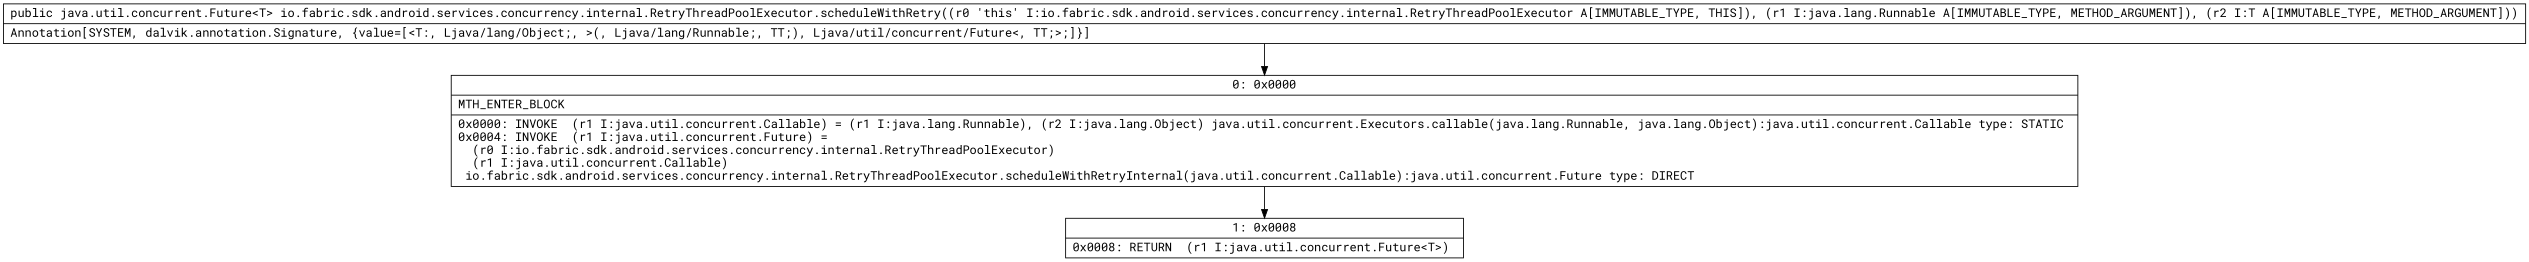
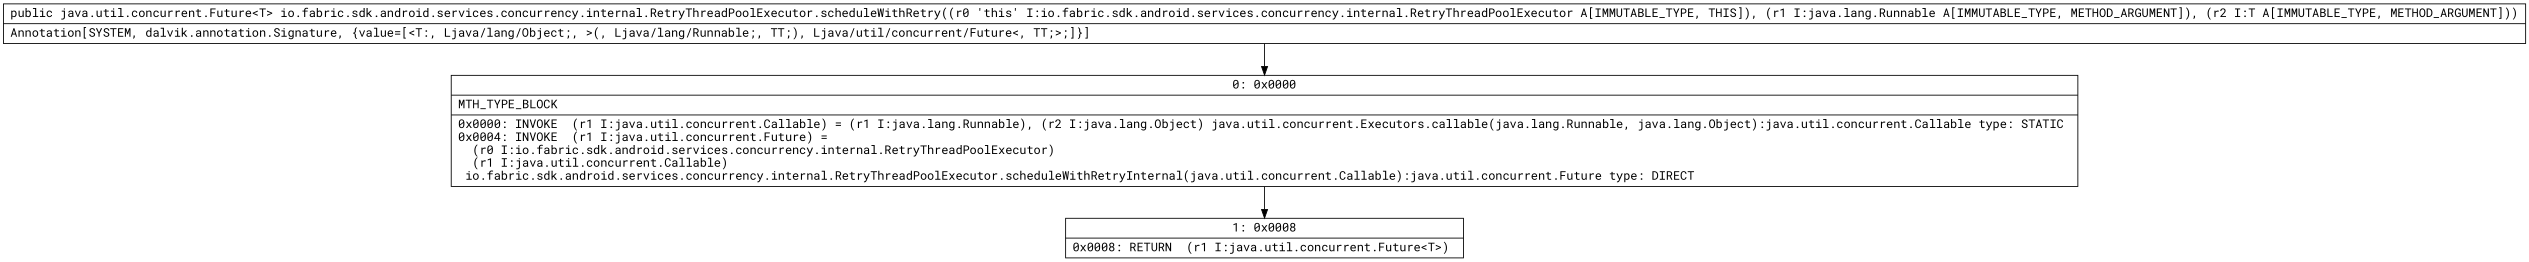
(512, 105) -> (508, 105)
